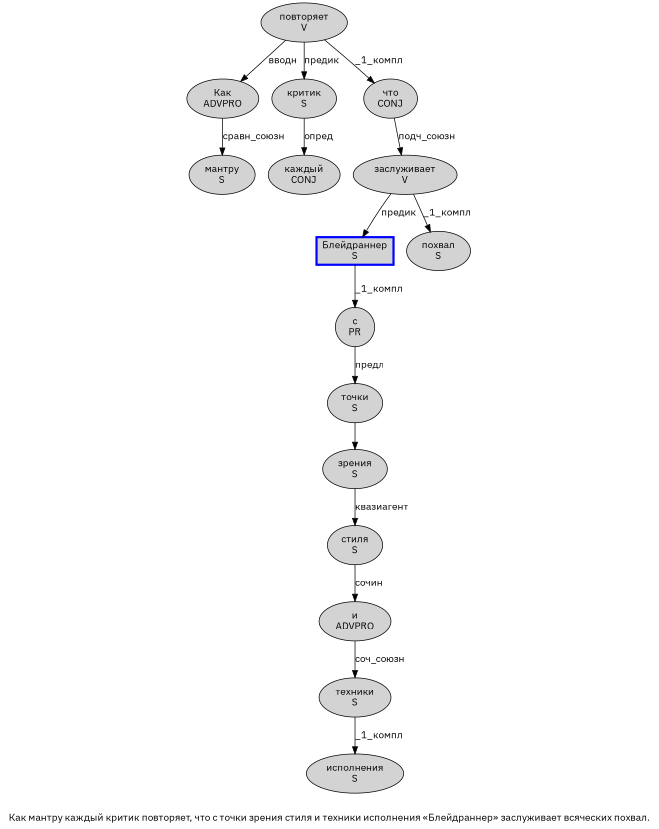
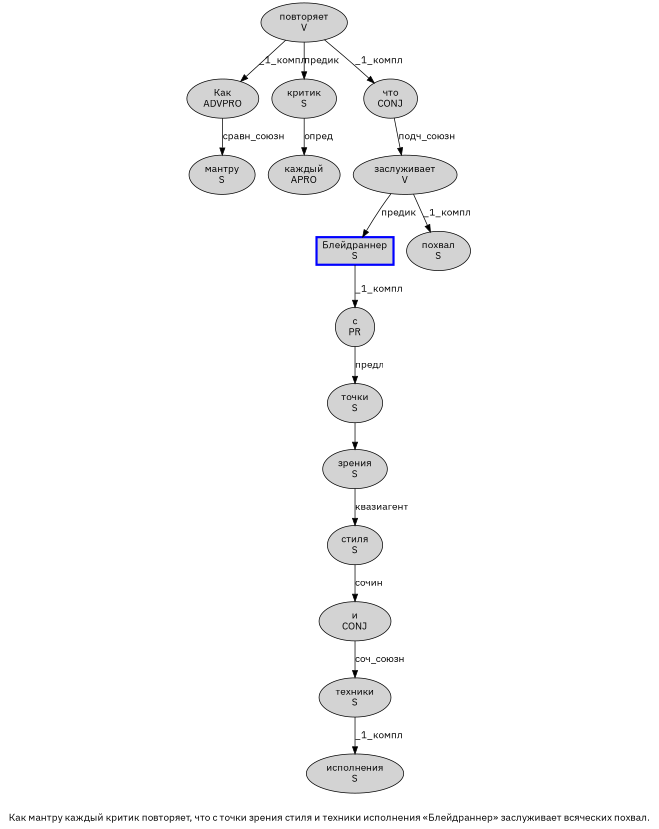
(283, 61) -> (283, 61)
(304, 175) -> (304, 175)
(355, 621) -> (355, 621)
